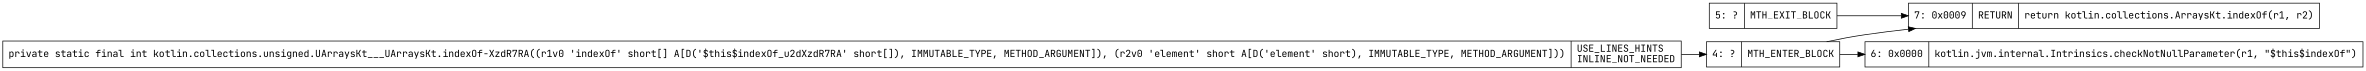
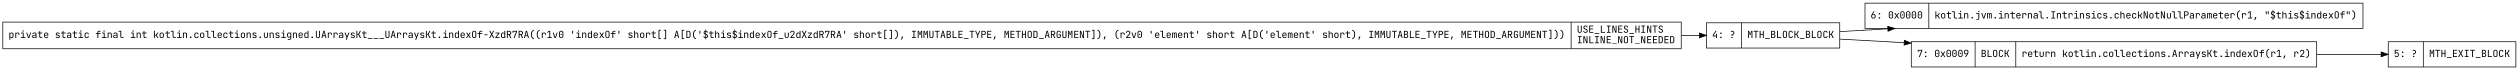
(1995, 15) -> (1995, 54)
(1869, 16) -> (2349, 54)
(1791, 54) -> (1791, 35)
